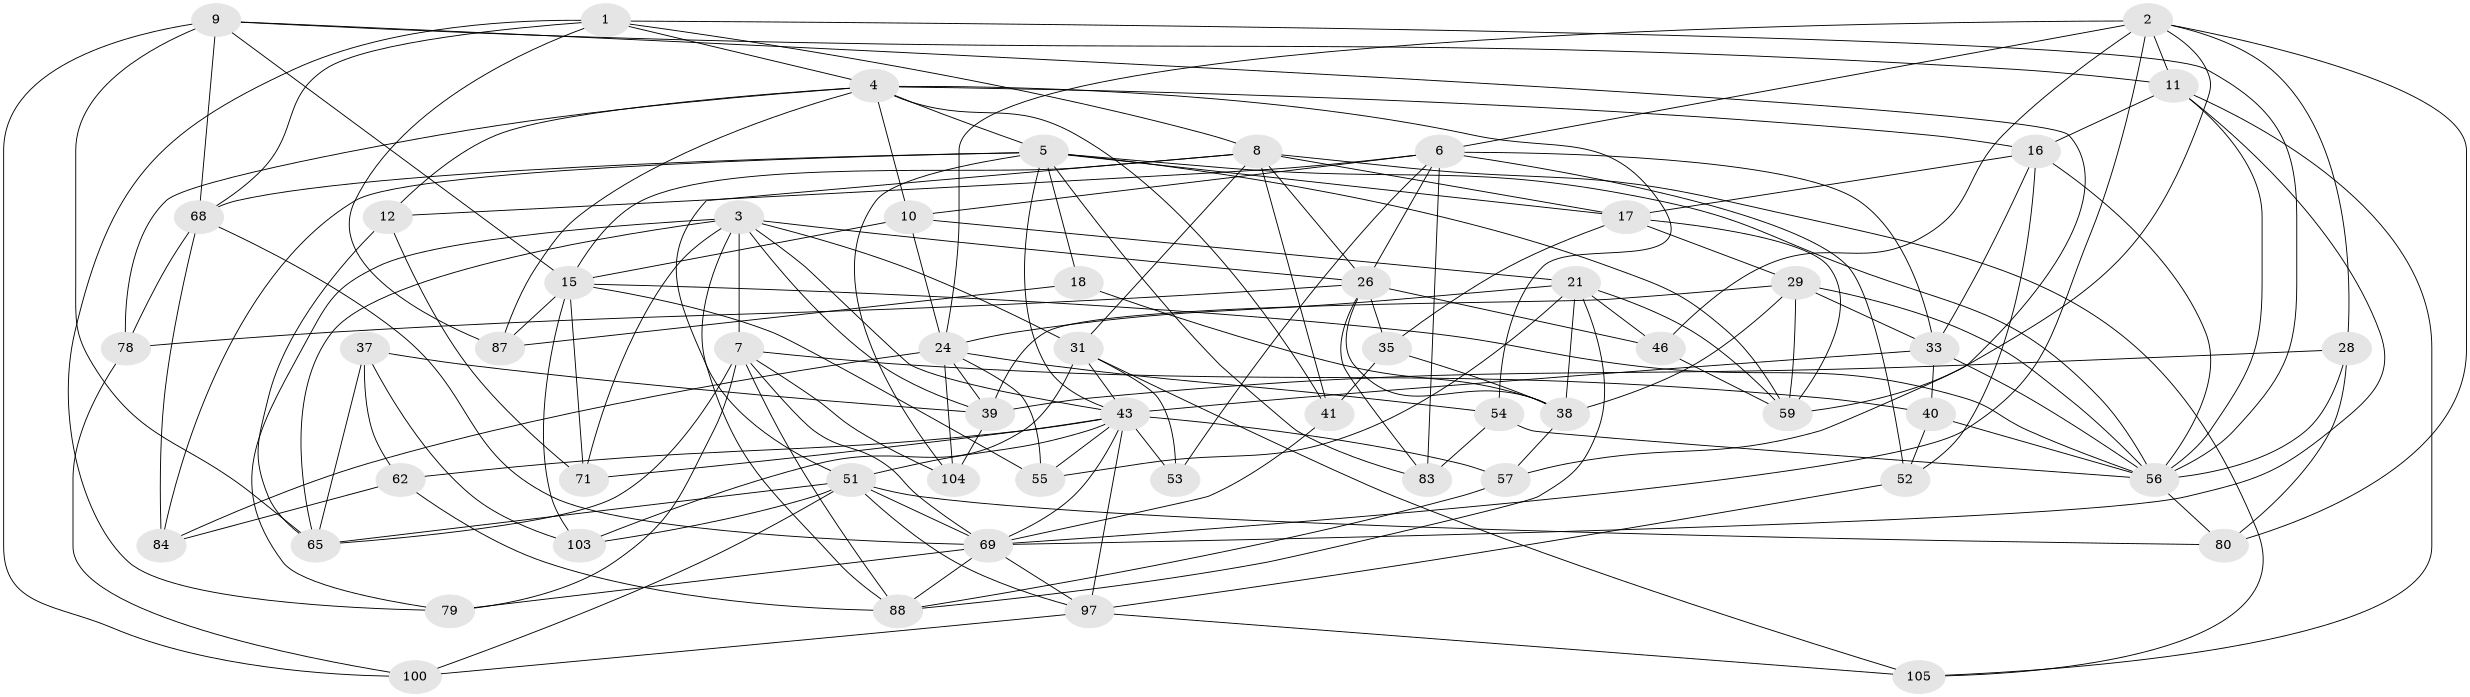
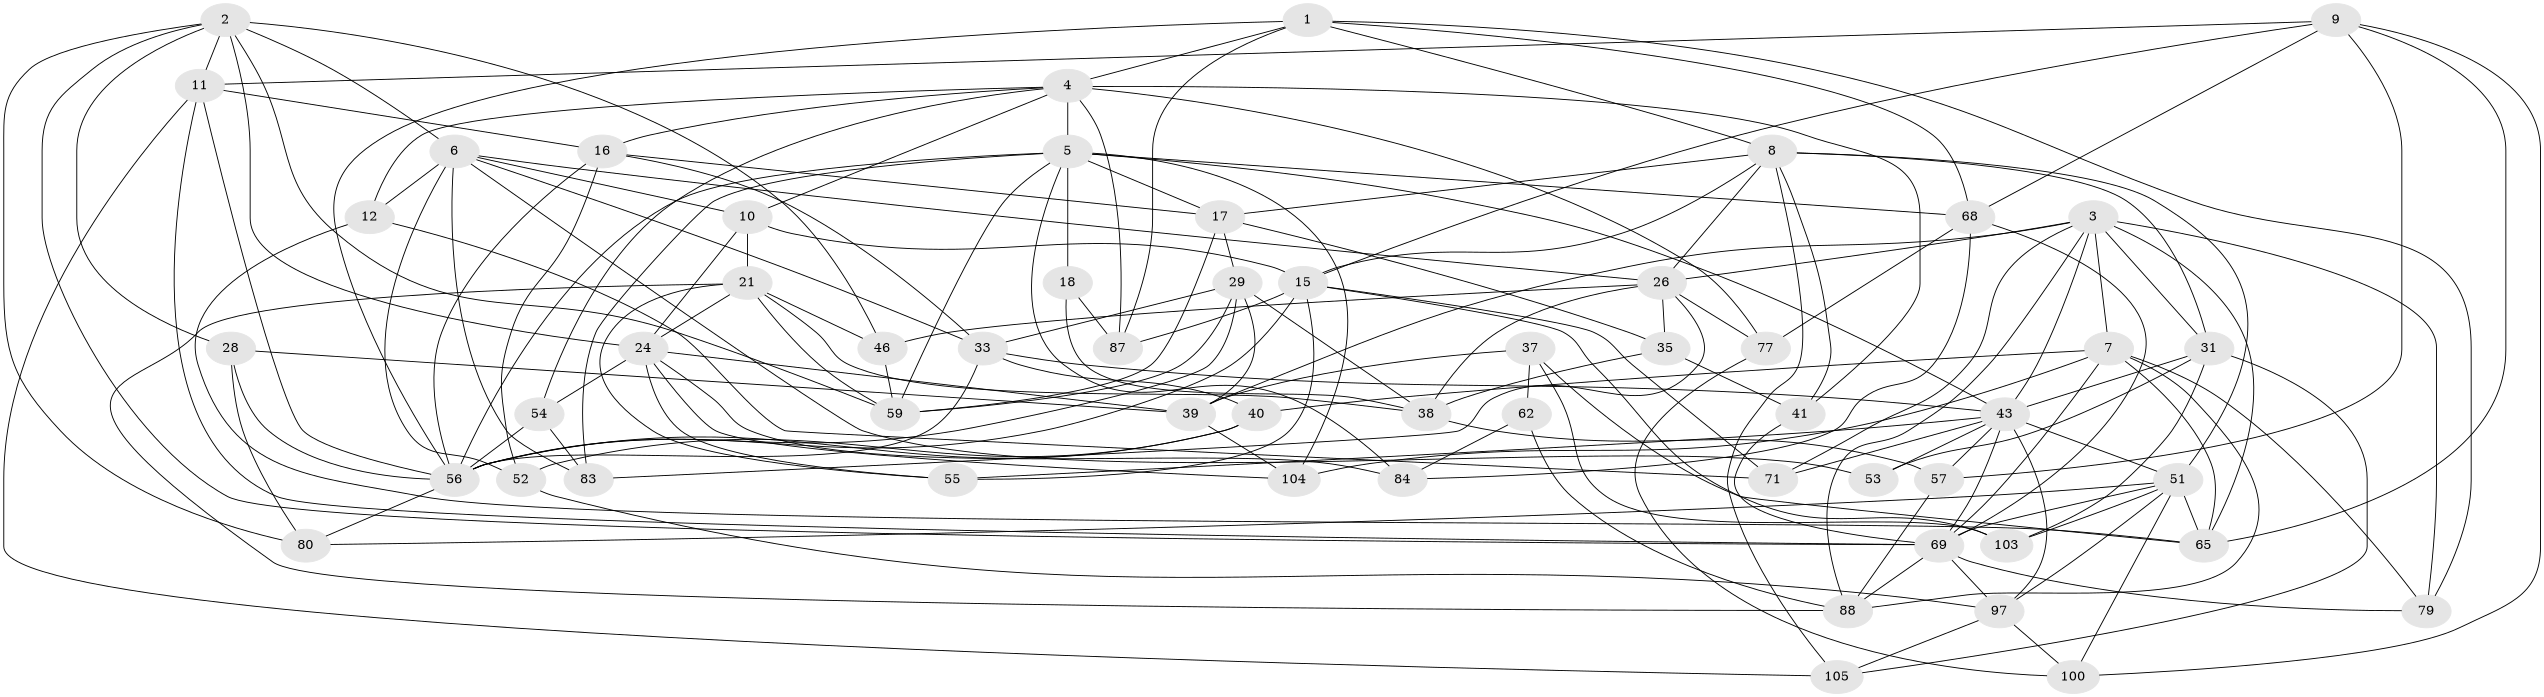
(126, 349) -> (1766, 349)
(763, 450) -> none
